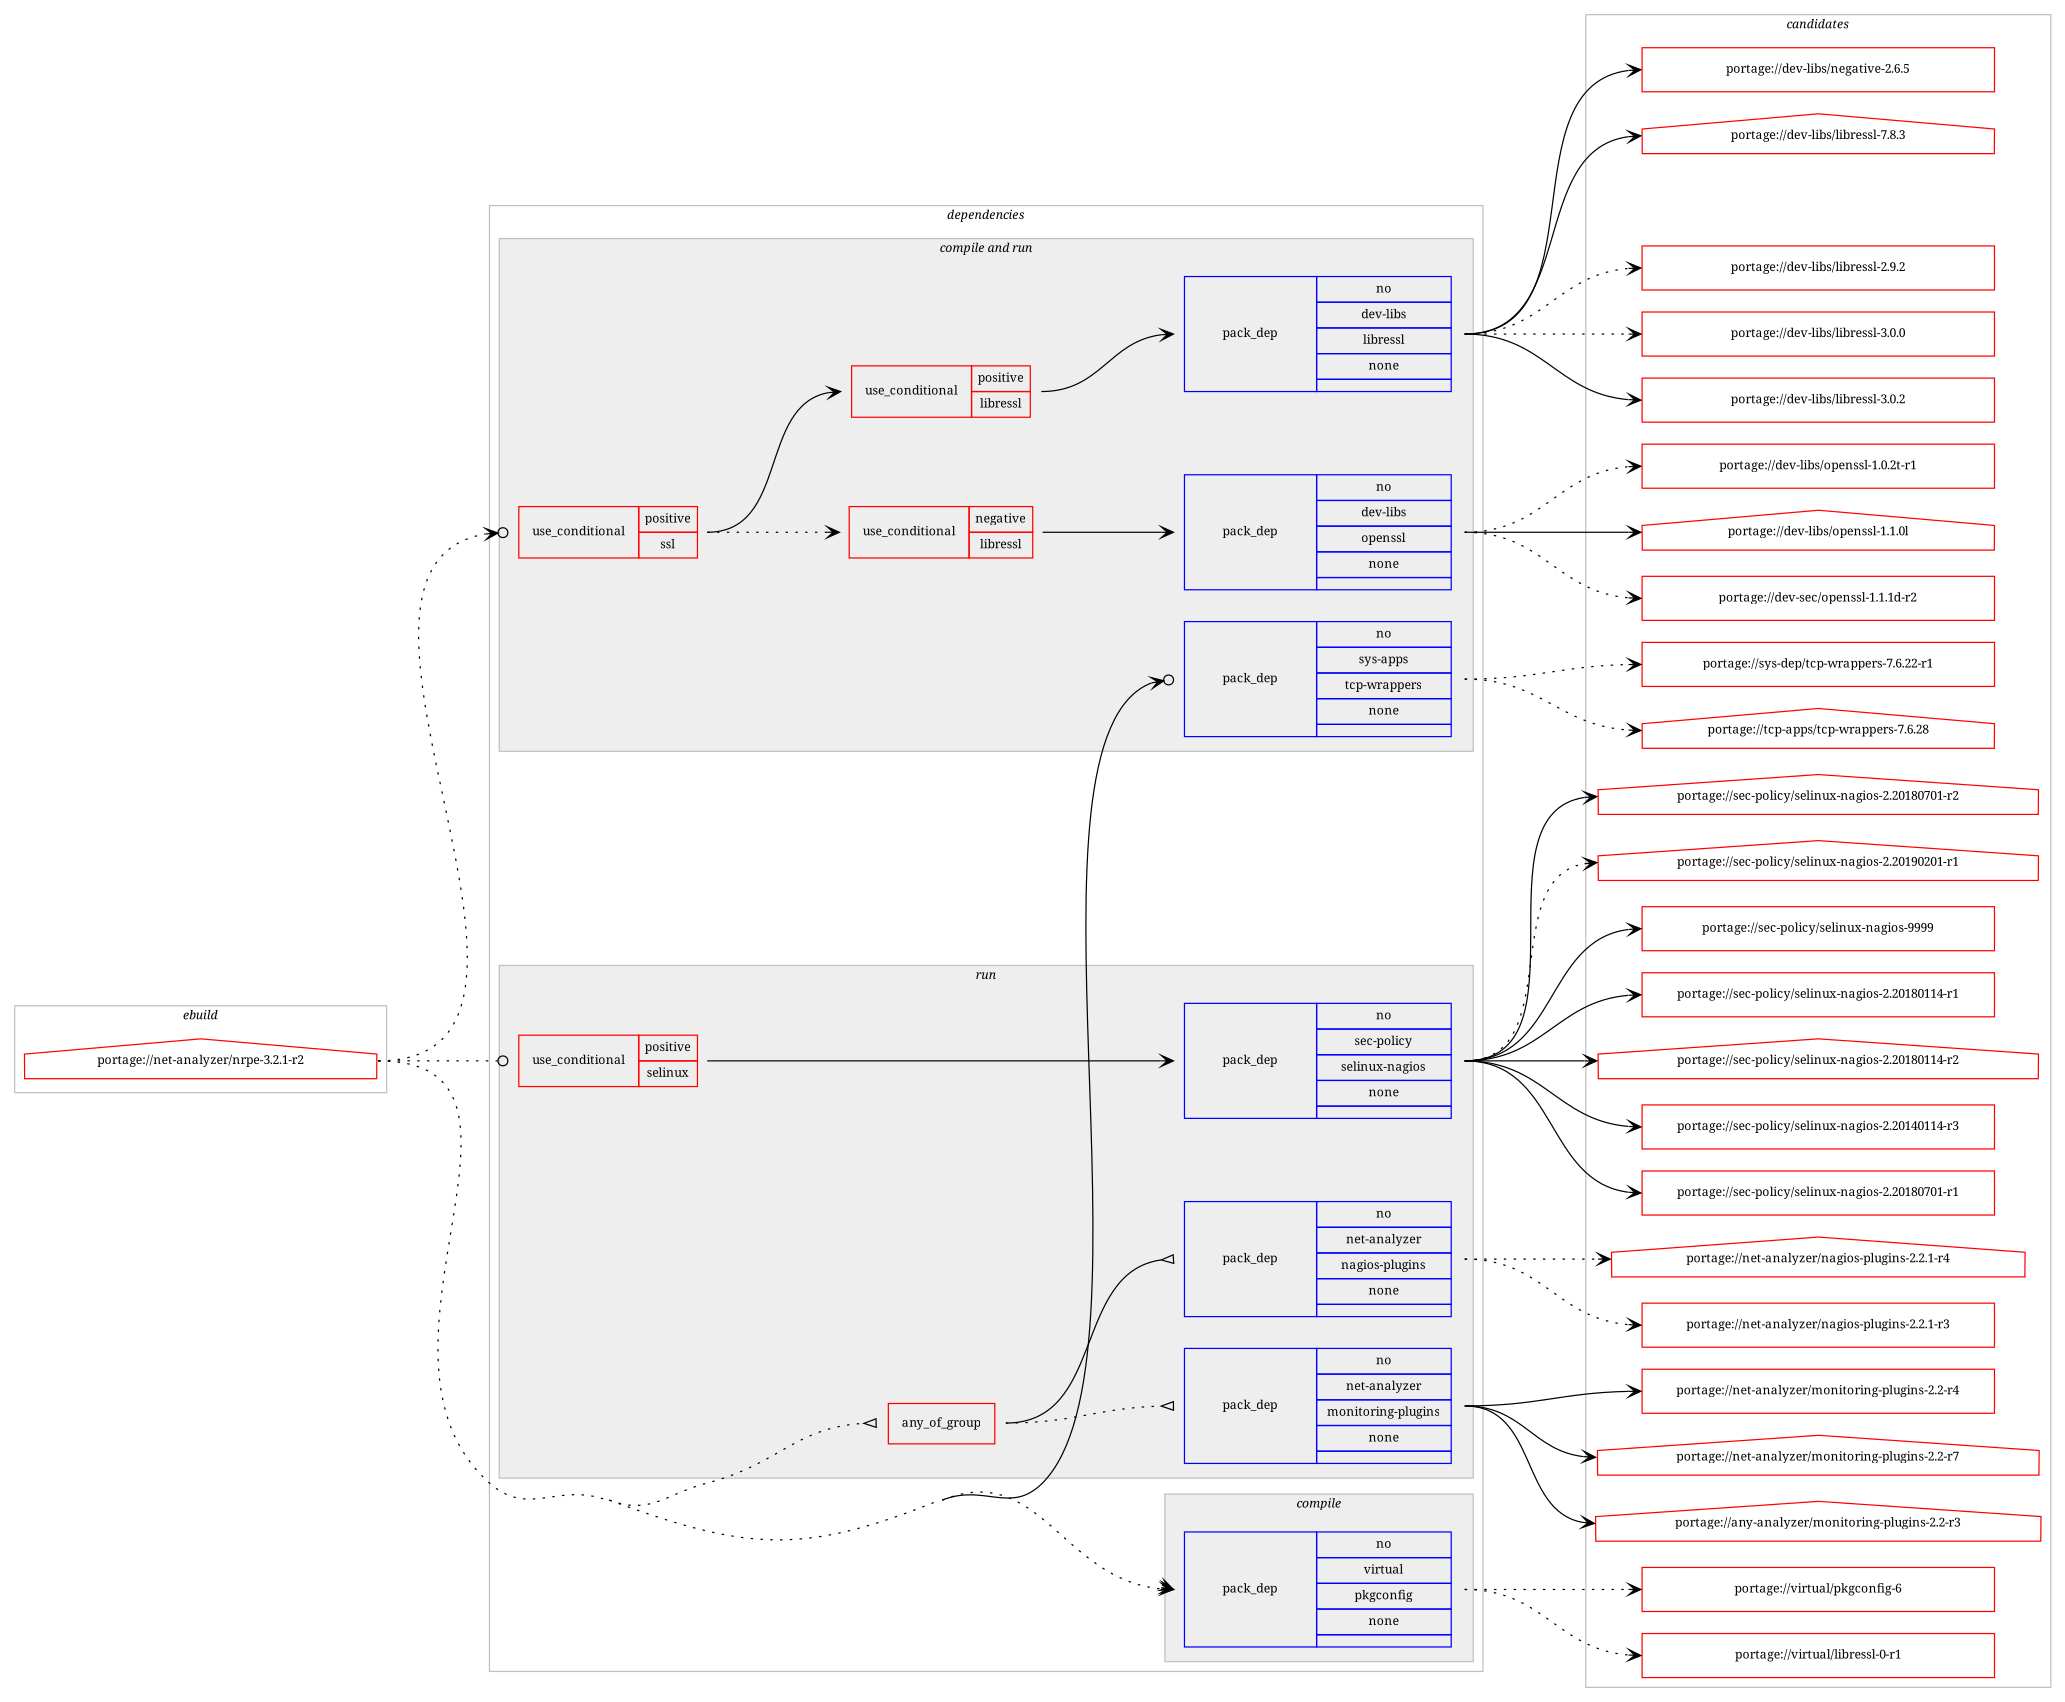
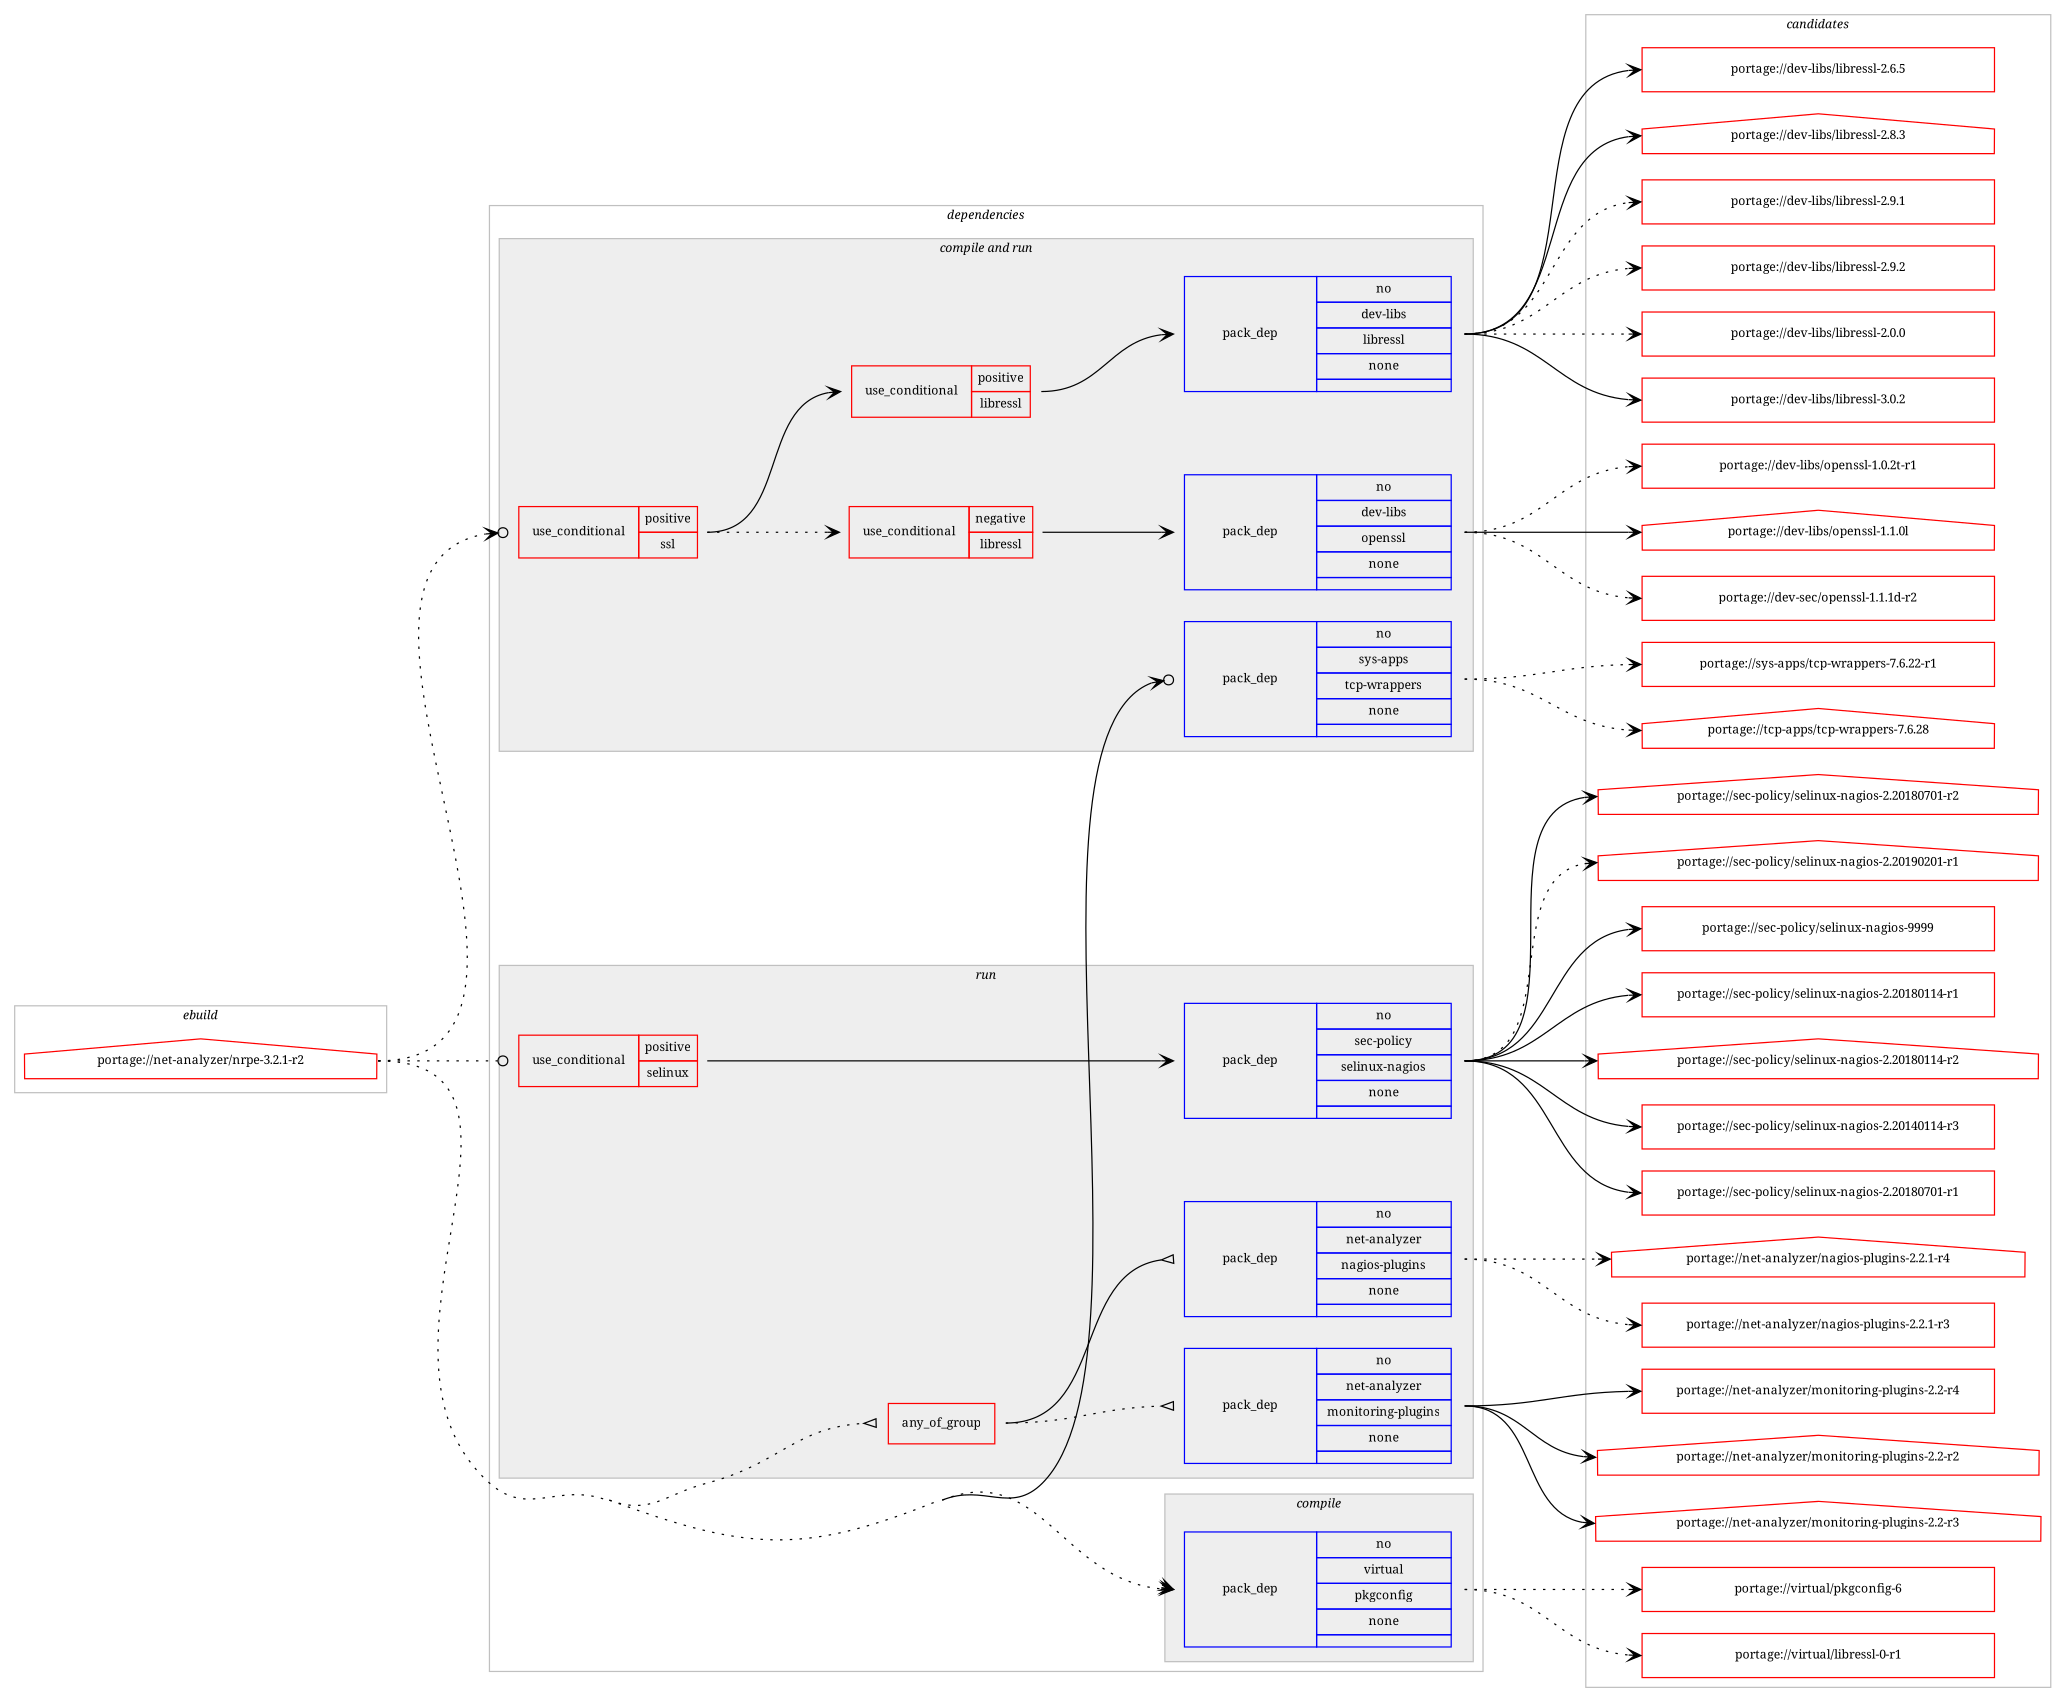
(1818, 70) -> (1818, 70)
(1818, 136) -> (1818, 136)
none -> (1818, 202)
(1818, 334) -> (1818, 334)
(1818, 664) -> (1818, 664)
(1818, 1457) -> (1818, 1457)
(1818, 1523) -> (1818, 1523)
